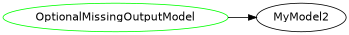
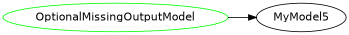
(301, 17) -> (301, 17)
